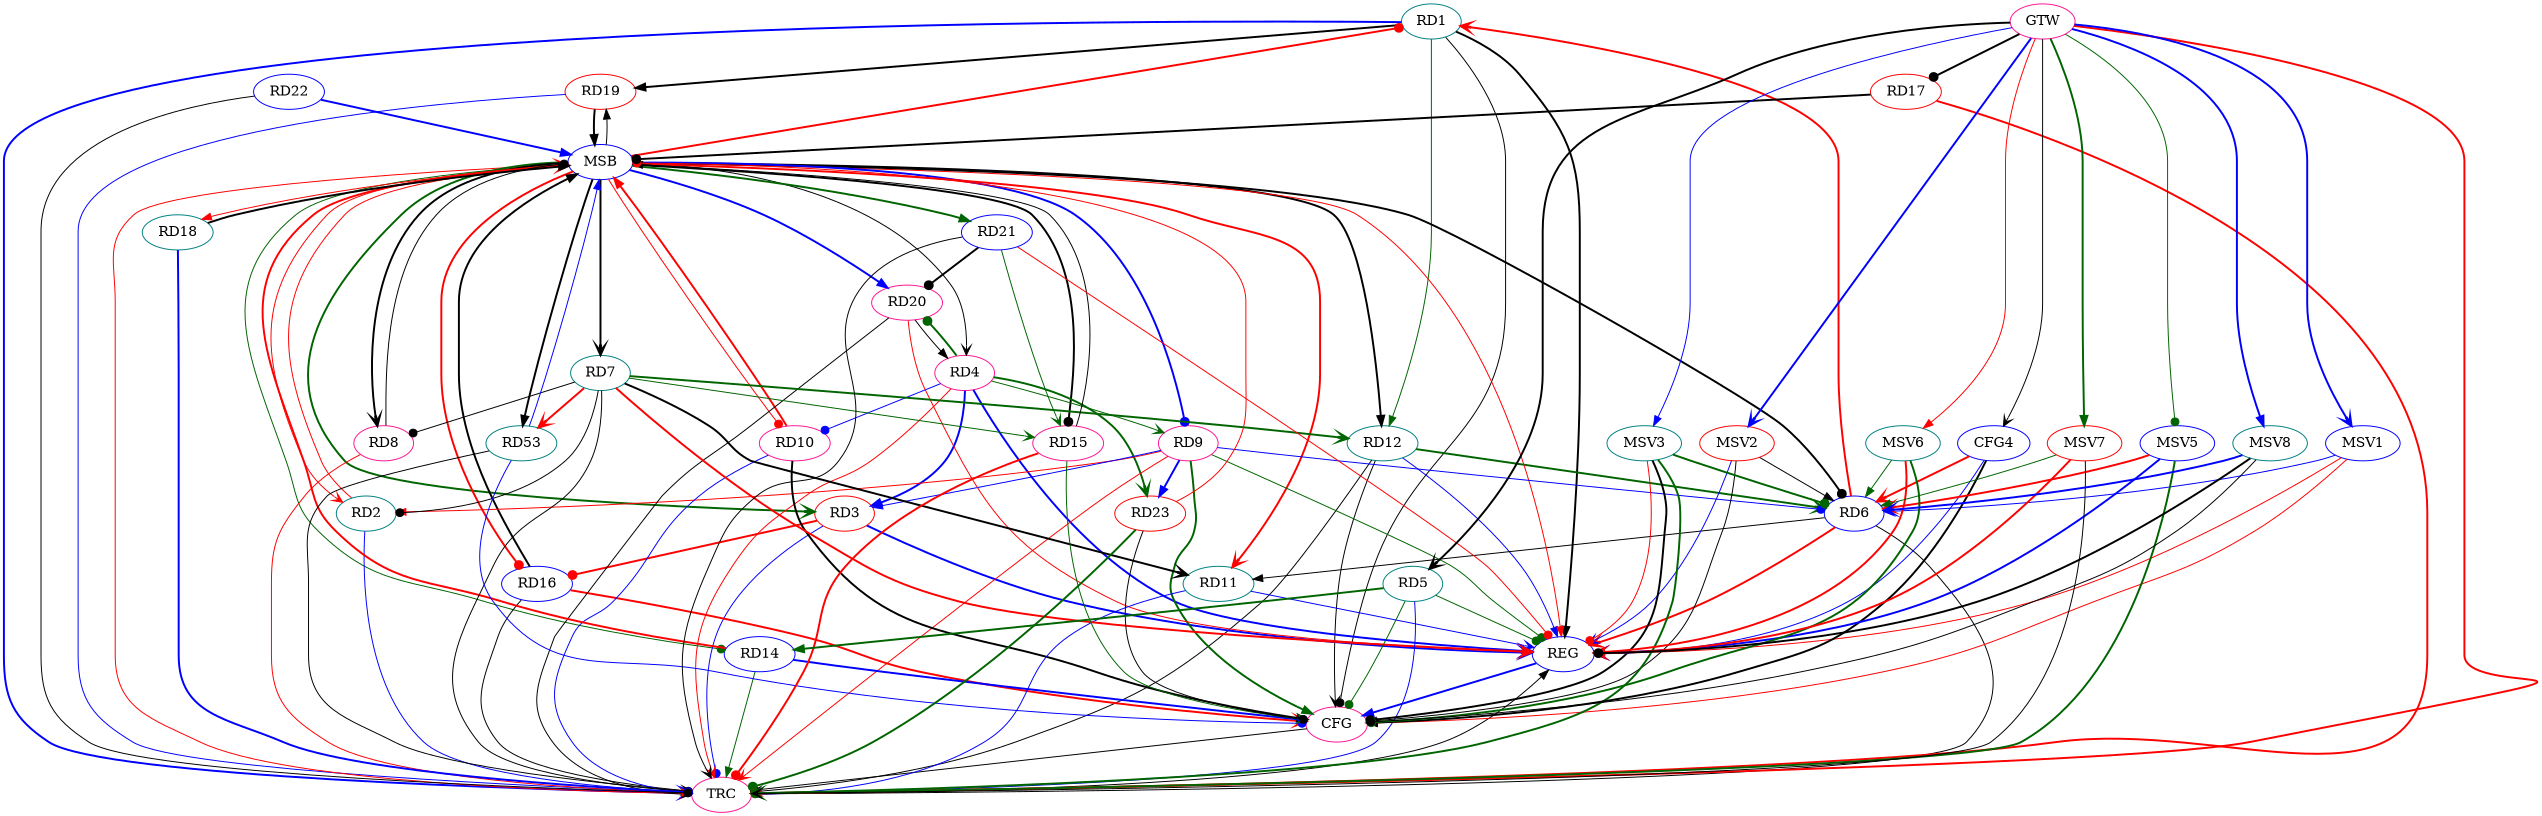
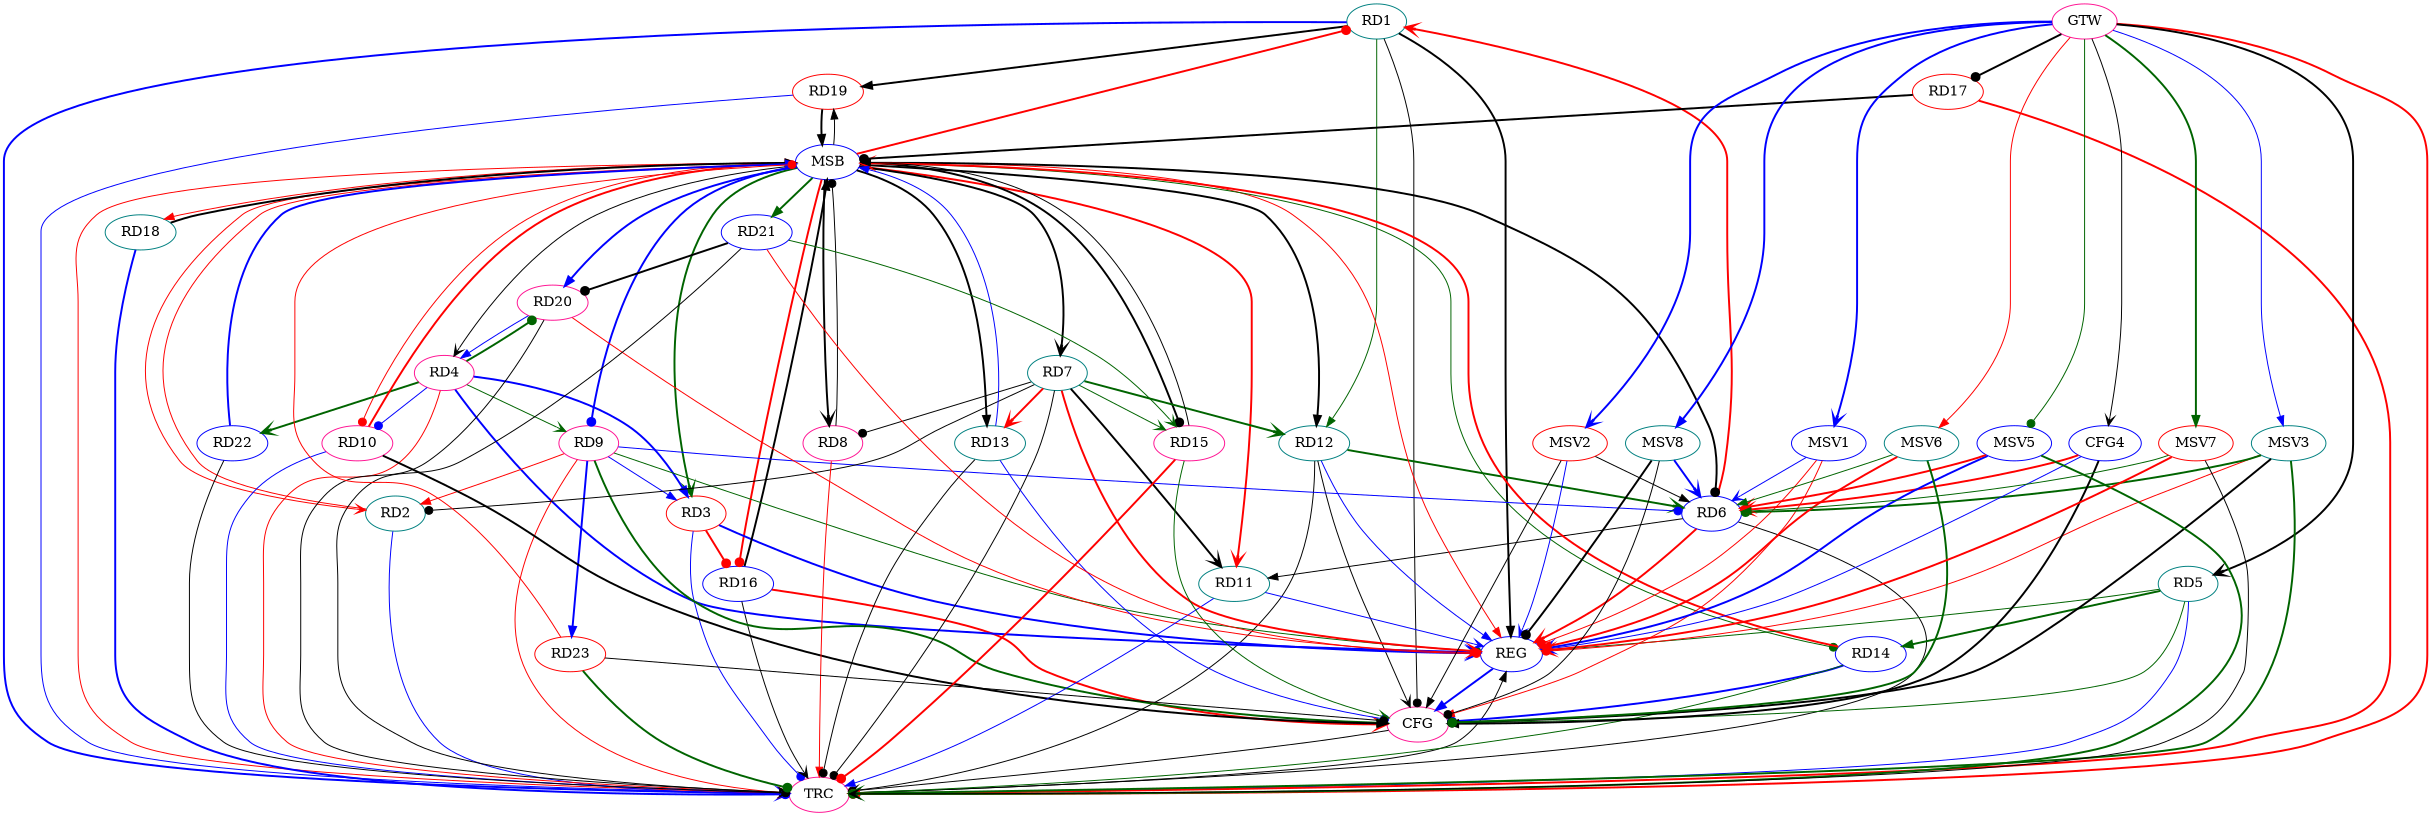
(928, 336) -> (498, 334)
(1108, 422) -> (345, 406)
(521, 443) -> (990, 443)
